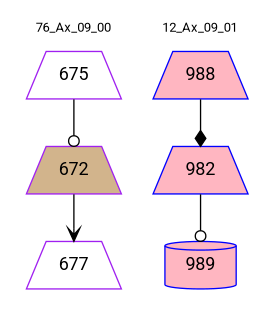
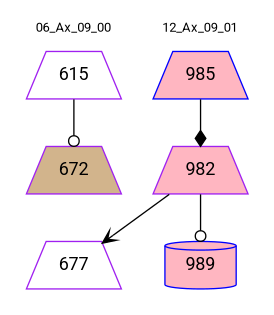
(74, 28) -> (74, 28)
(74, 75) -> (74, 75)
(201, 75) -> (201, 75)
(201, 170) -> (201, 170)
(74, 211) -> (151, 208)
